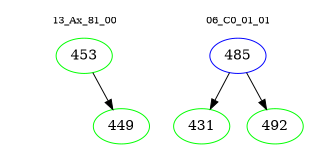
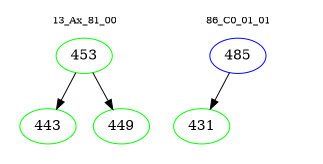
(238, 21) -> (238, 21)
none -> (48, 126)
(275, 126) -> none
